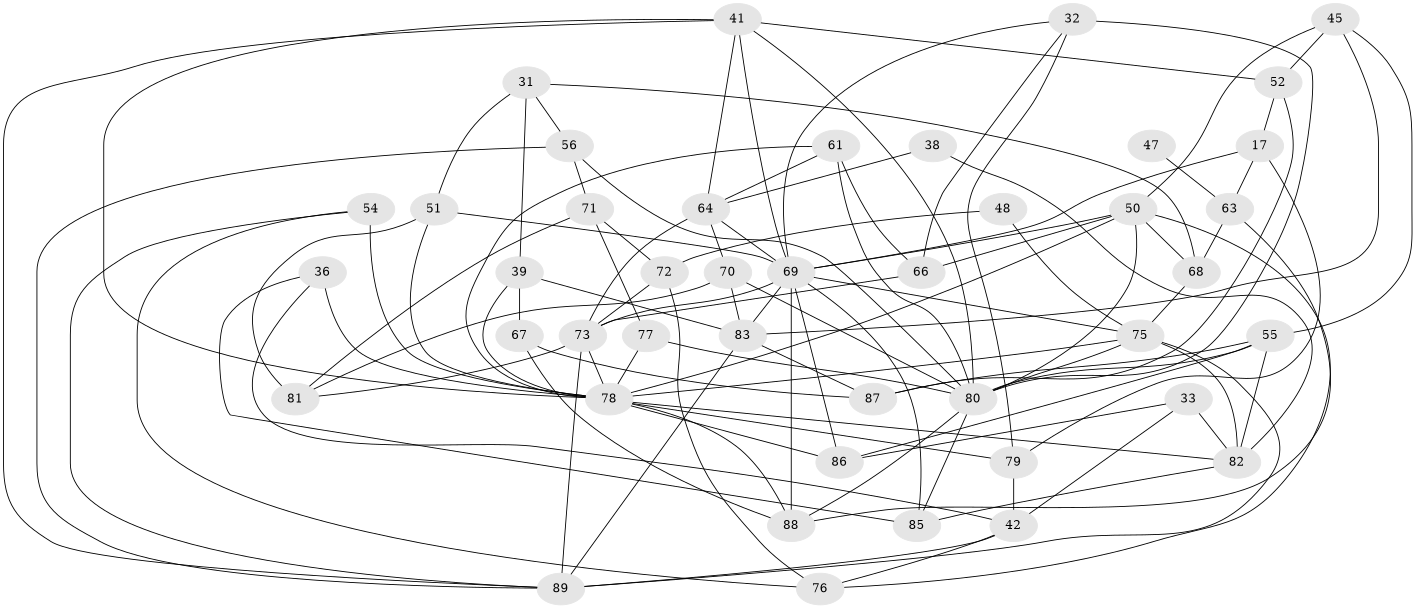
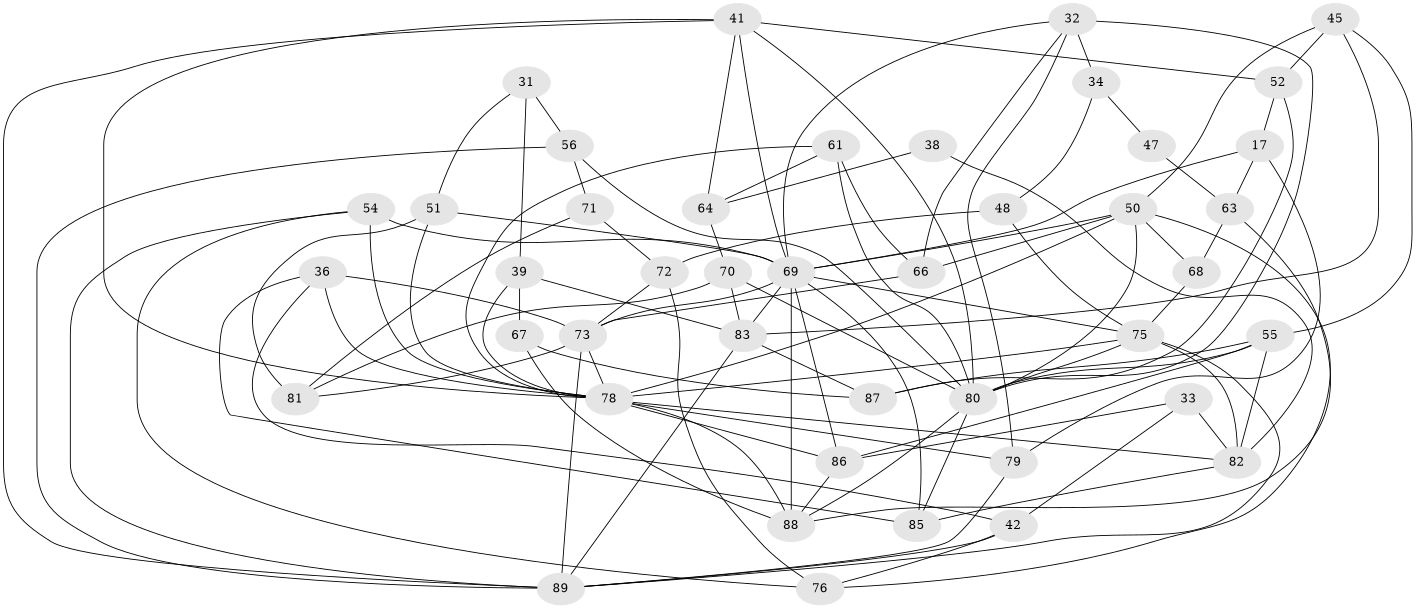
none -> (1096, 83)
(898, 118) -> none
(757, 247) -> (581, 241)
(629, 261) -> (457, 295)
(646, 336) -> none
none -> (815, 494)
(1014, 494) -> (810, 565)
